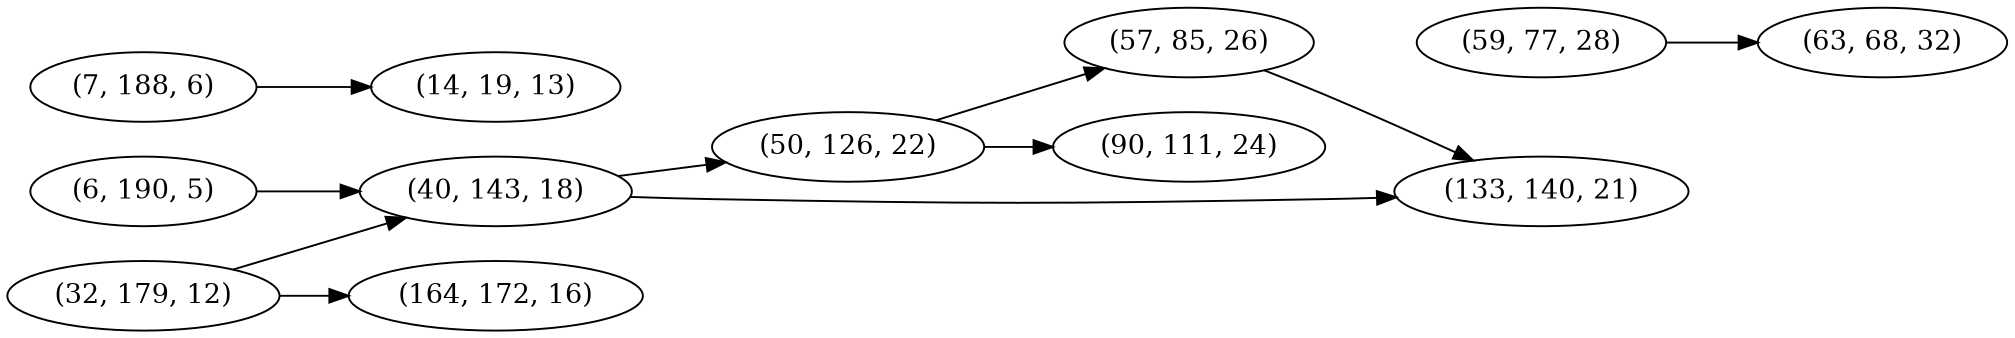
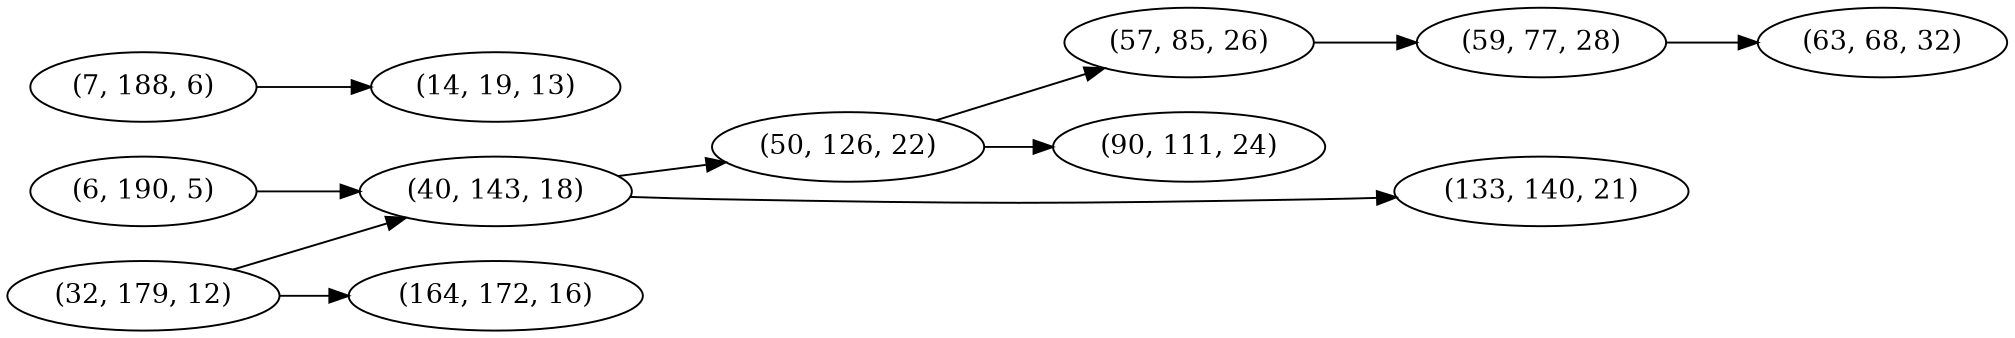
(1360, 110) -> (1355, 43)
